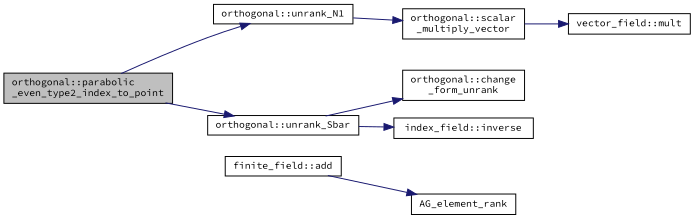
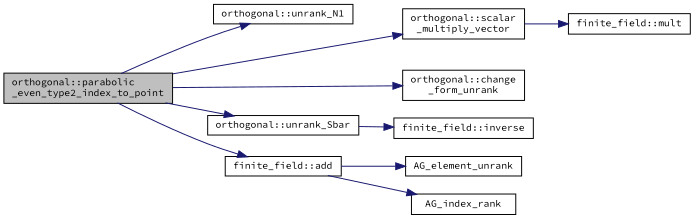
(373, 19) -> (283, 55)
(629, 24) -> (629, 24)
(359, 108) -> (283, 87)
(464, 128) -> (464, 128)
none -> (177, 131)
none -> (464, 166)
(464, 204) -> (464, 204)
